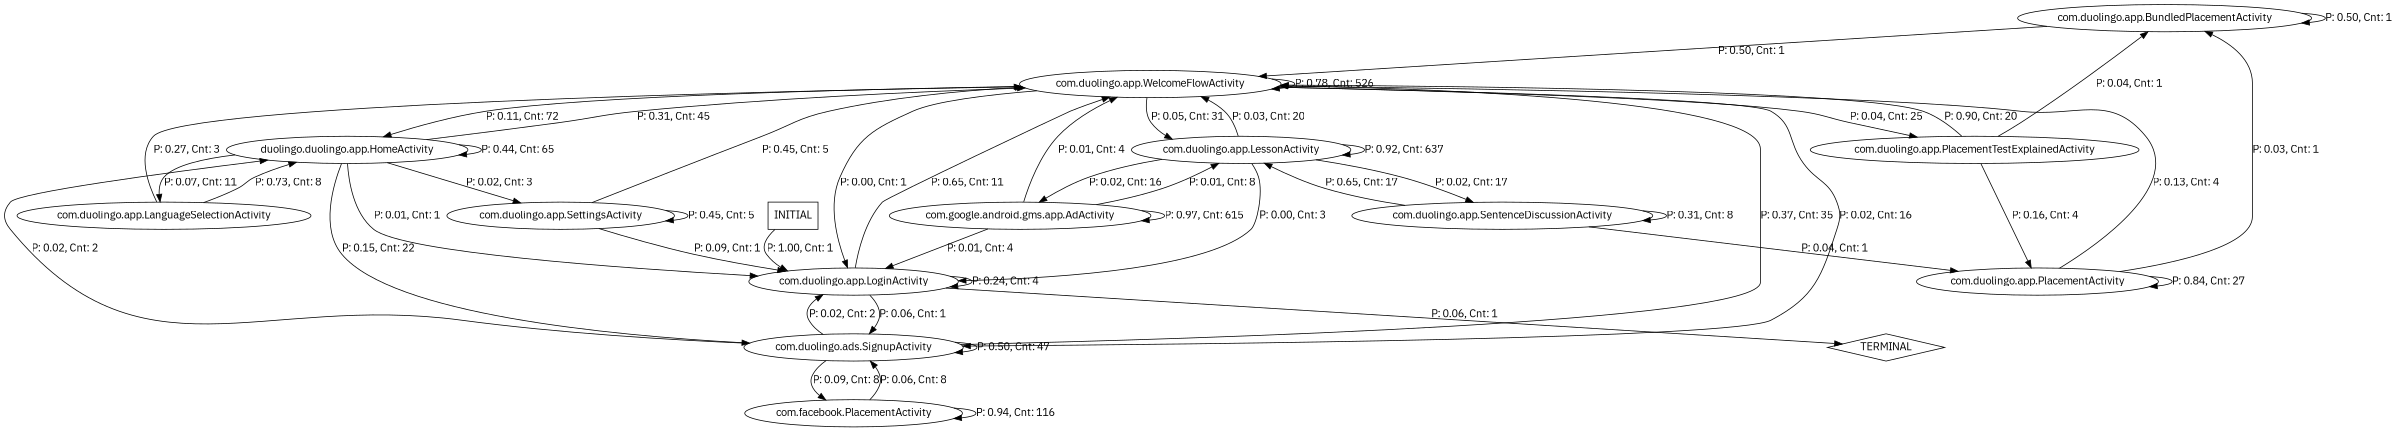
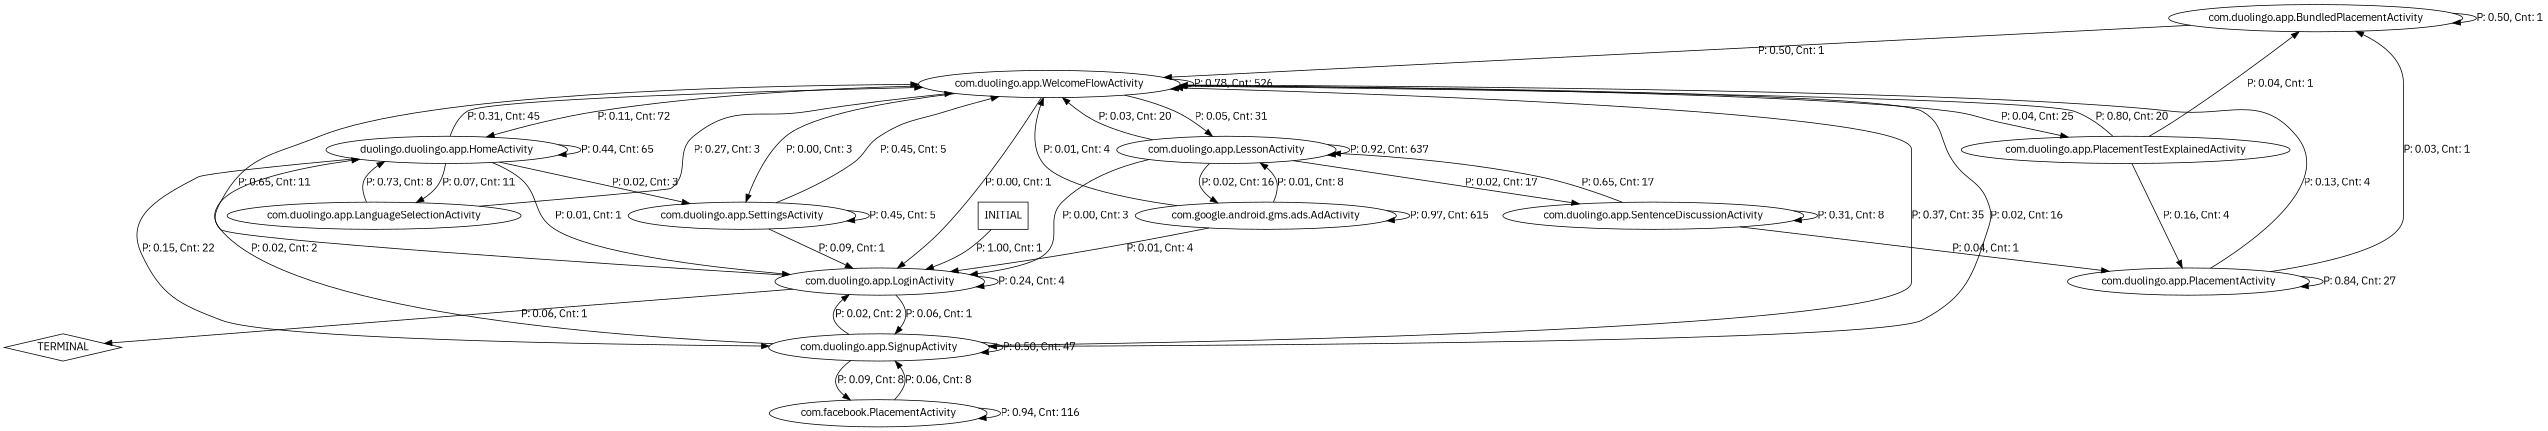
none -> (834, 115)
(1981, 117) -> (2132, 117)
(1020, 216) -> (1266, 216)
(854, 347) -> (879, 347)
